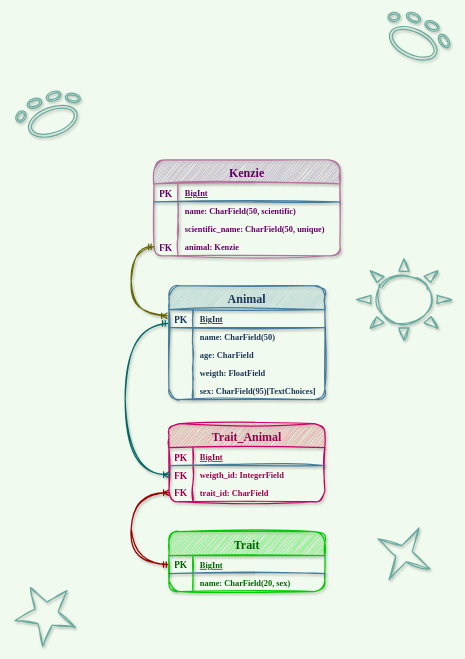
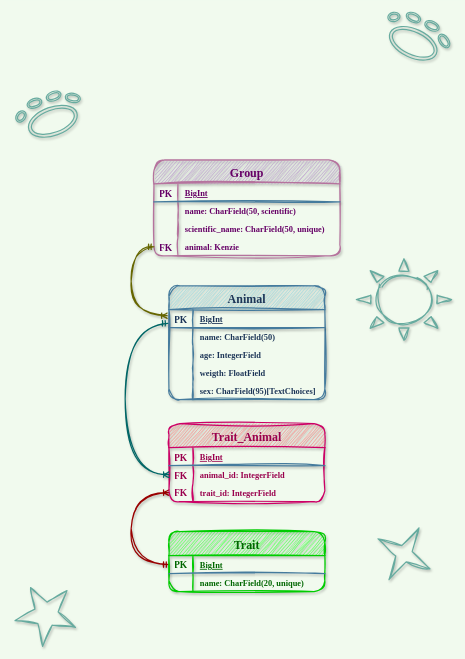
(247, 173) -> (247, 173)
(228, 355) -> (235, 355)
(247, 475) -> (246, 475)
(238, 493) -> (245, 493)
(250, 583) -> (256, 583)
